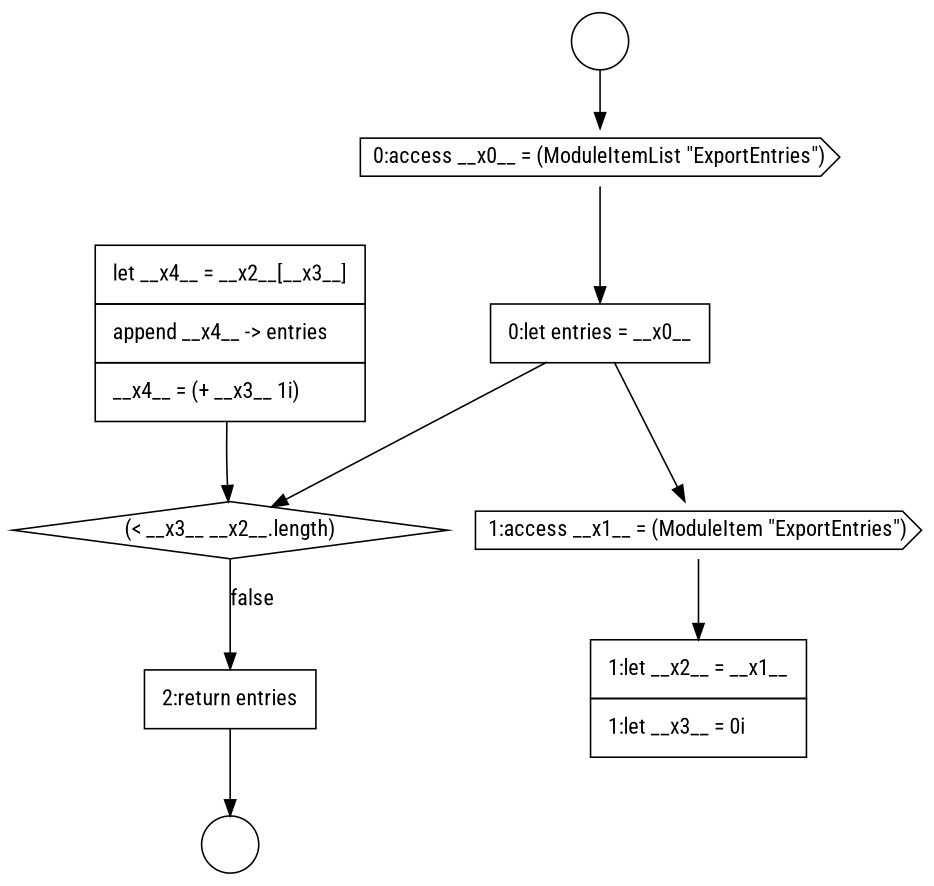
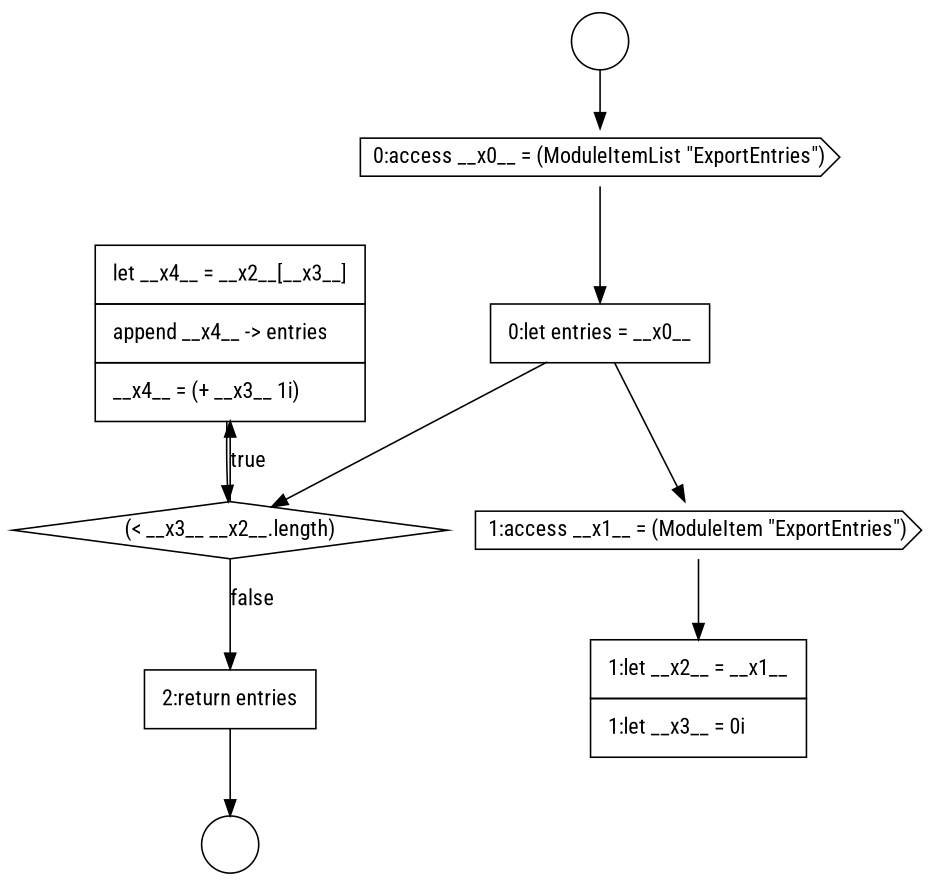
none -> (230, 470)
